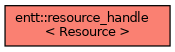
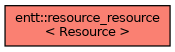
(88, 26) -> (88, 26)
